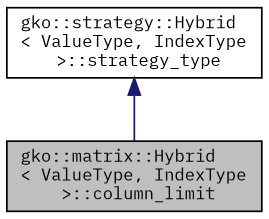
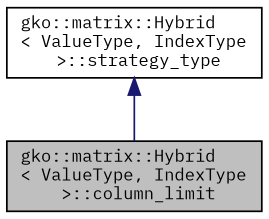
(134, 43) -> (134, 43)
